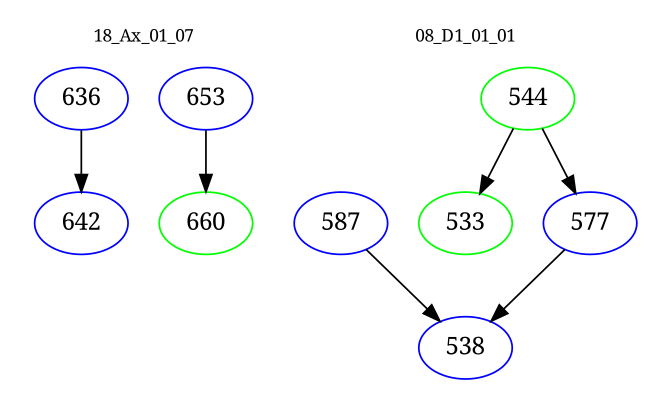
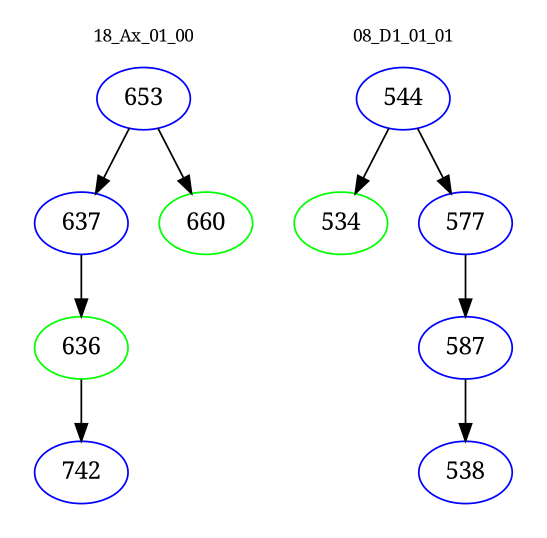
(144, 37) -> (144, 37)
(81, 99) -> (81, 348)
(528, 99) -> (403, 99)
none -> (81, 223)
(81, 223) -> (81, 472)
(466, 223) -> (341, 223)
(534, 279) -> (466, 277)
